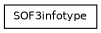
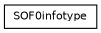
(51, 17) -> (51, 17)
